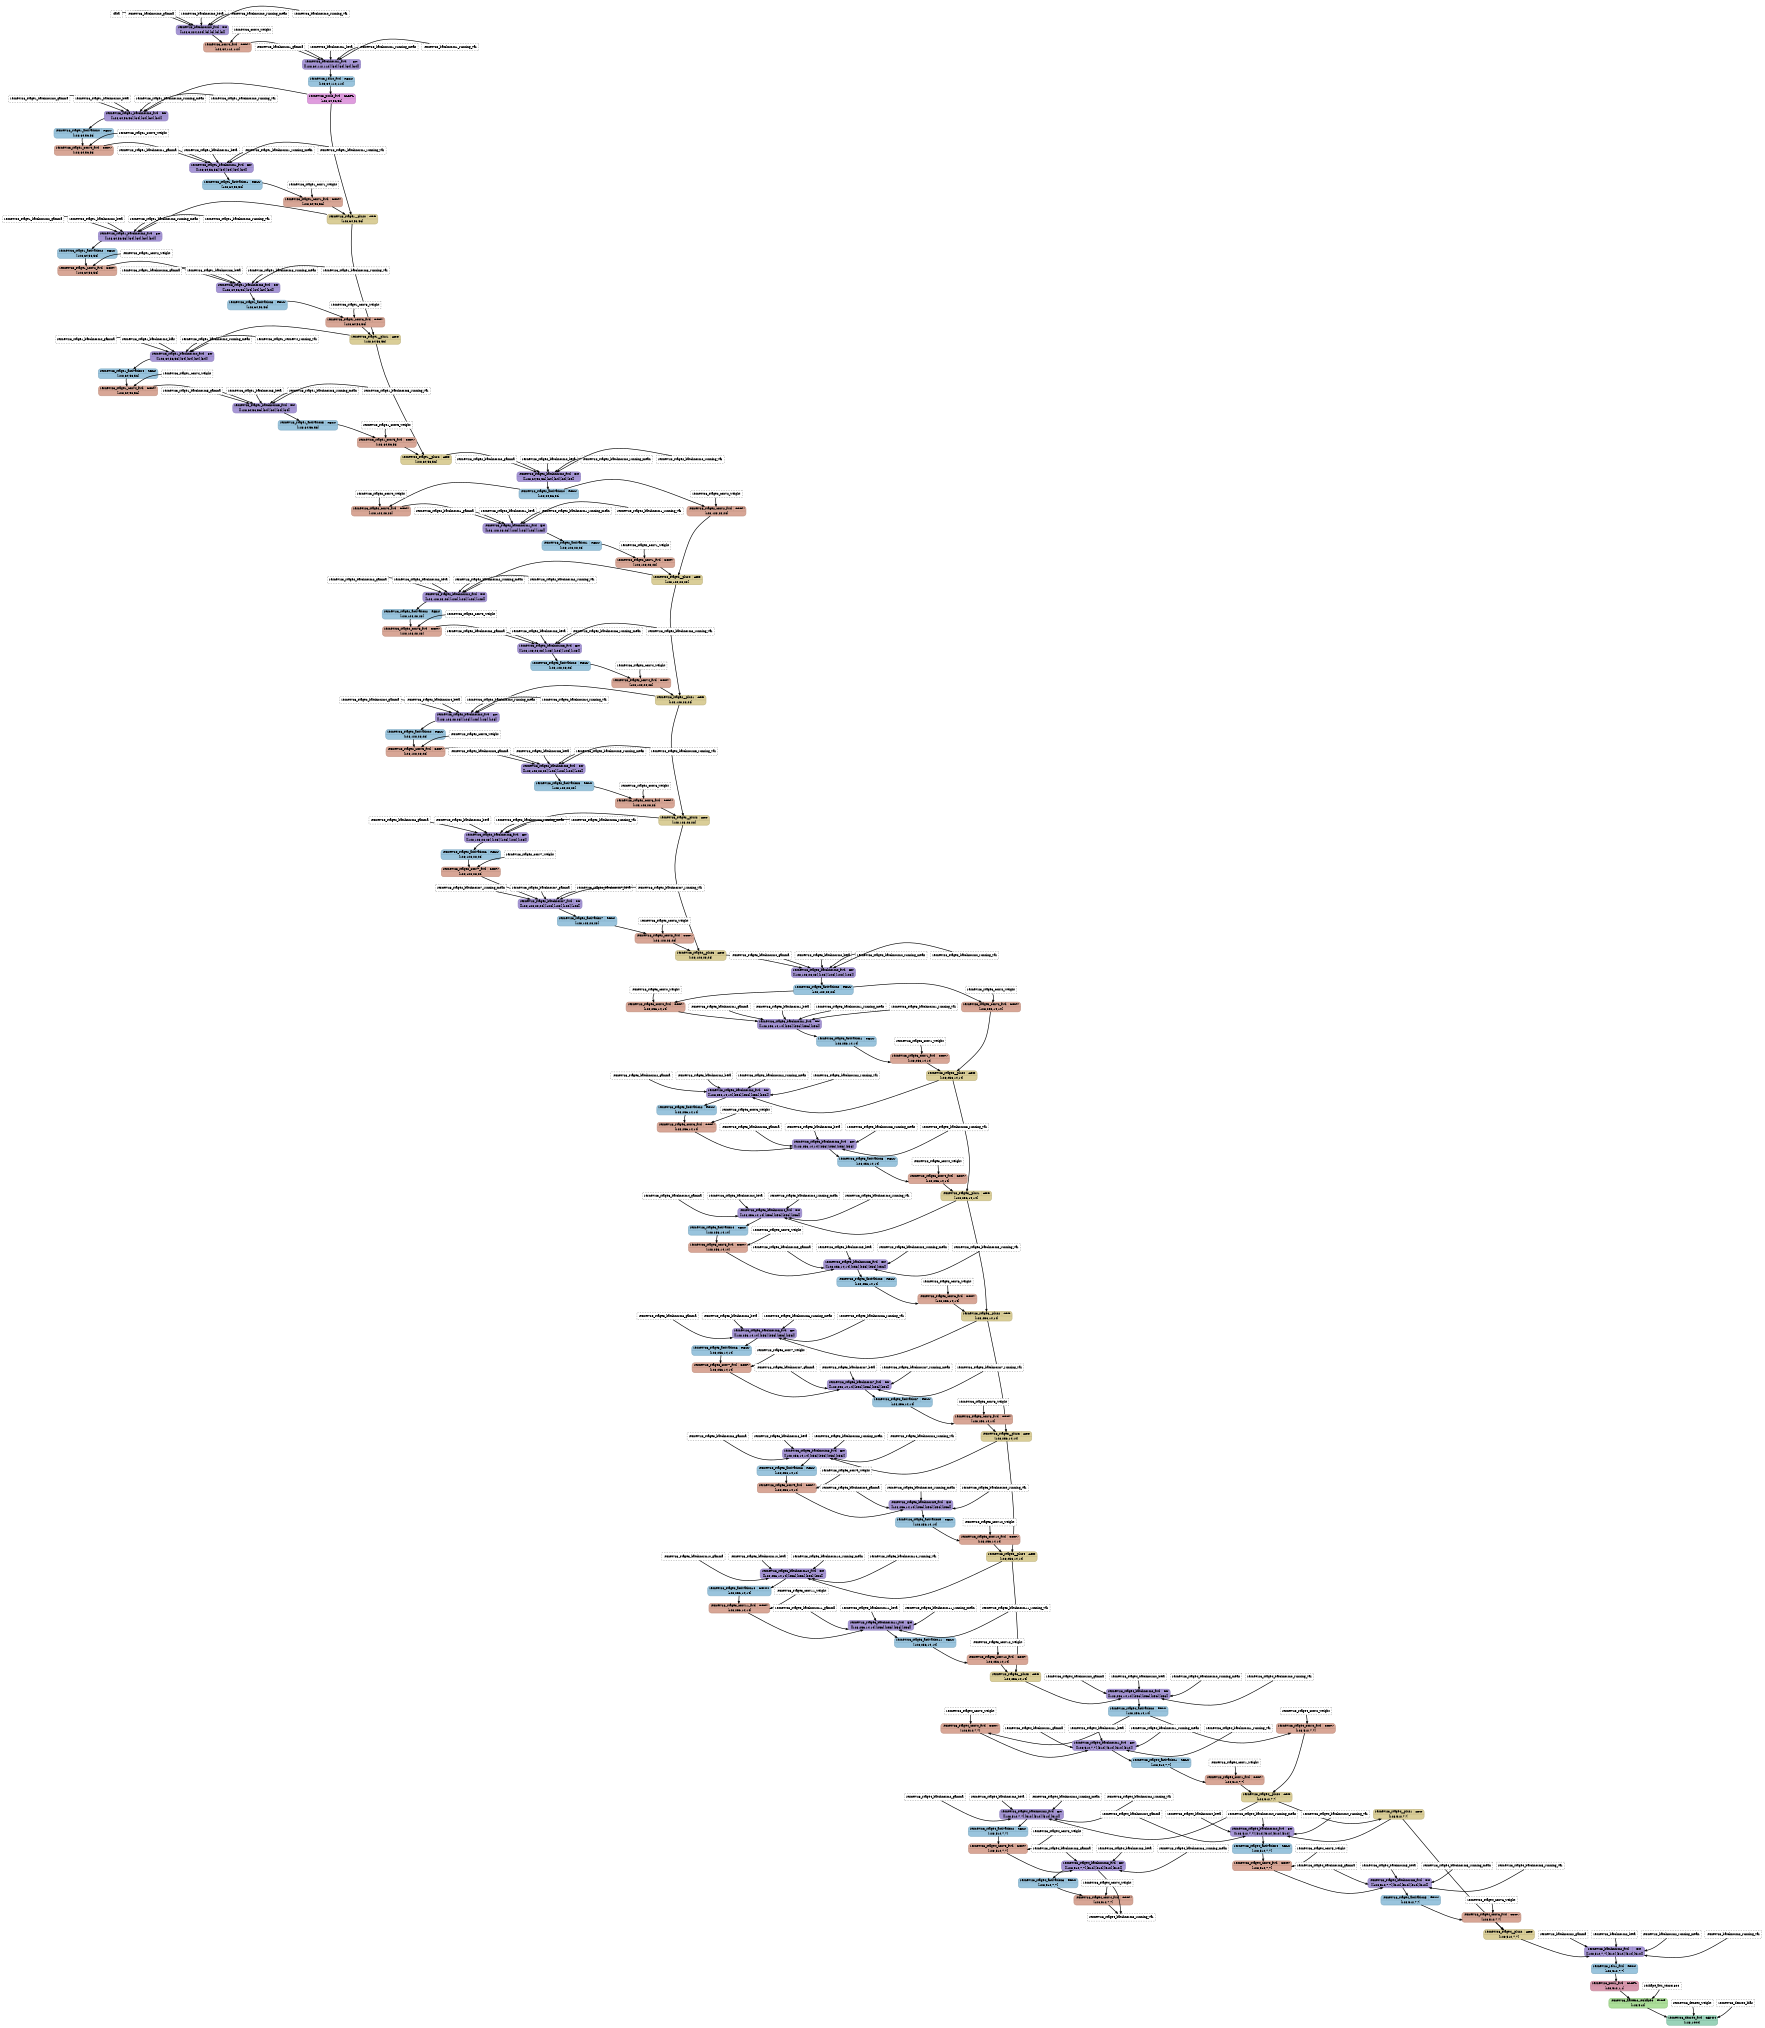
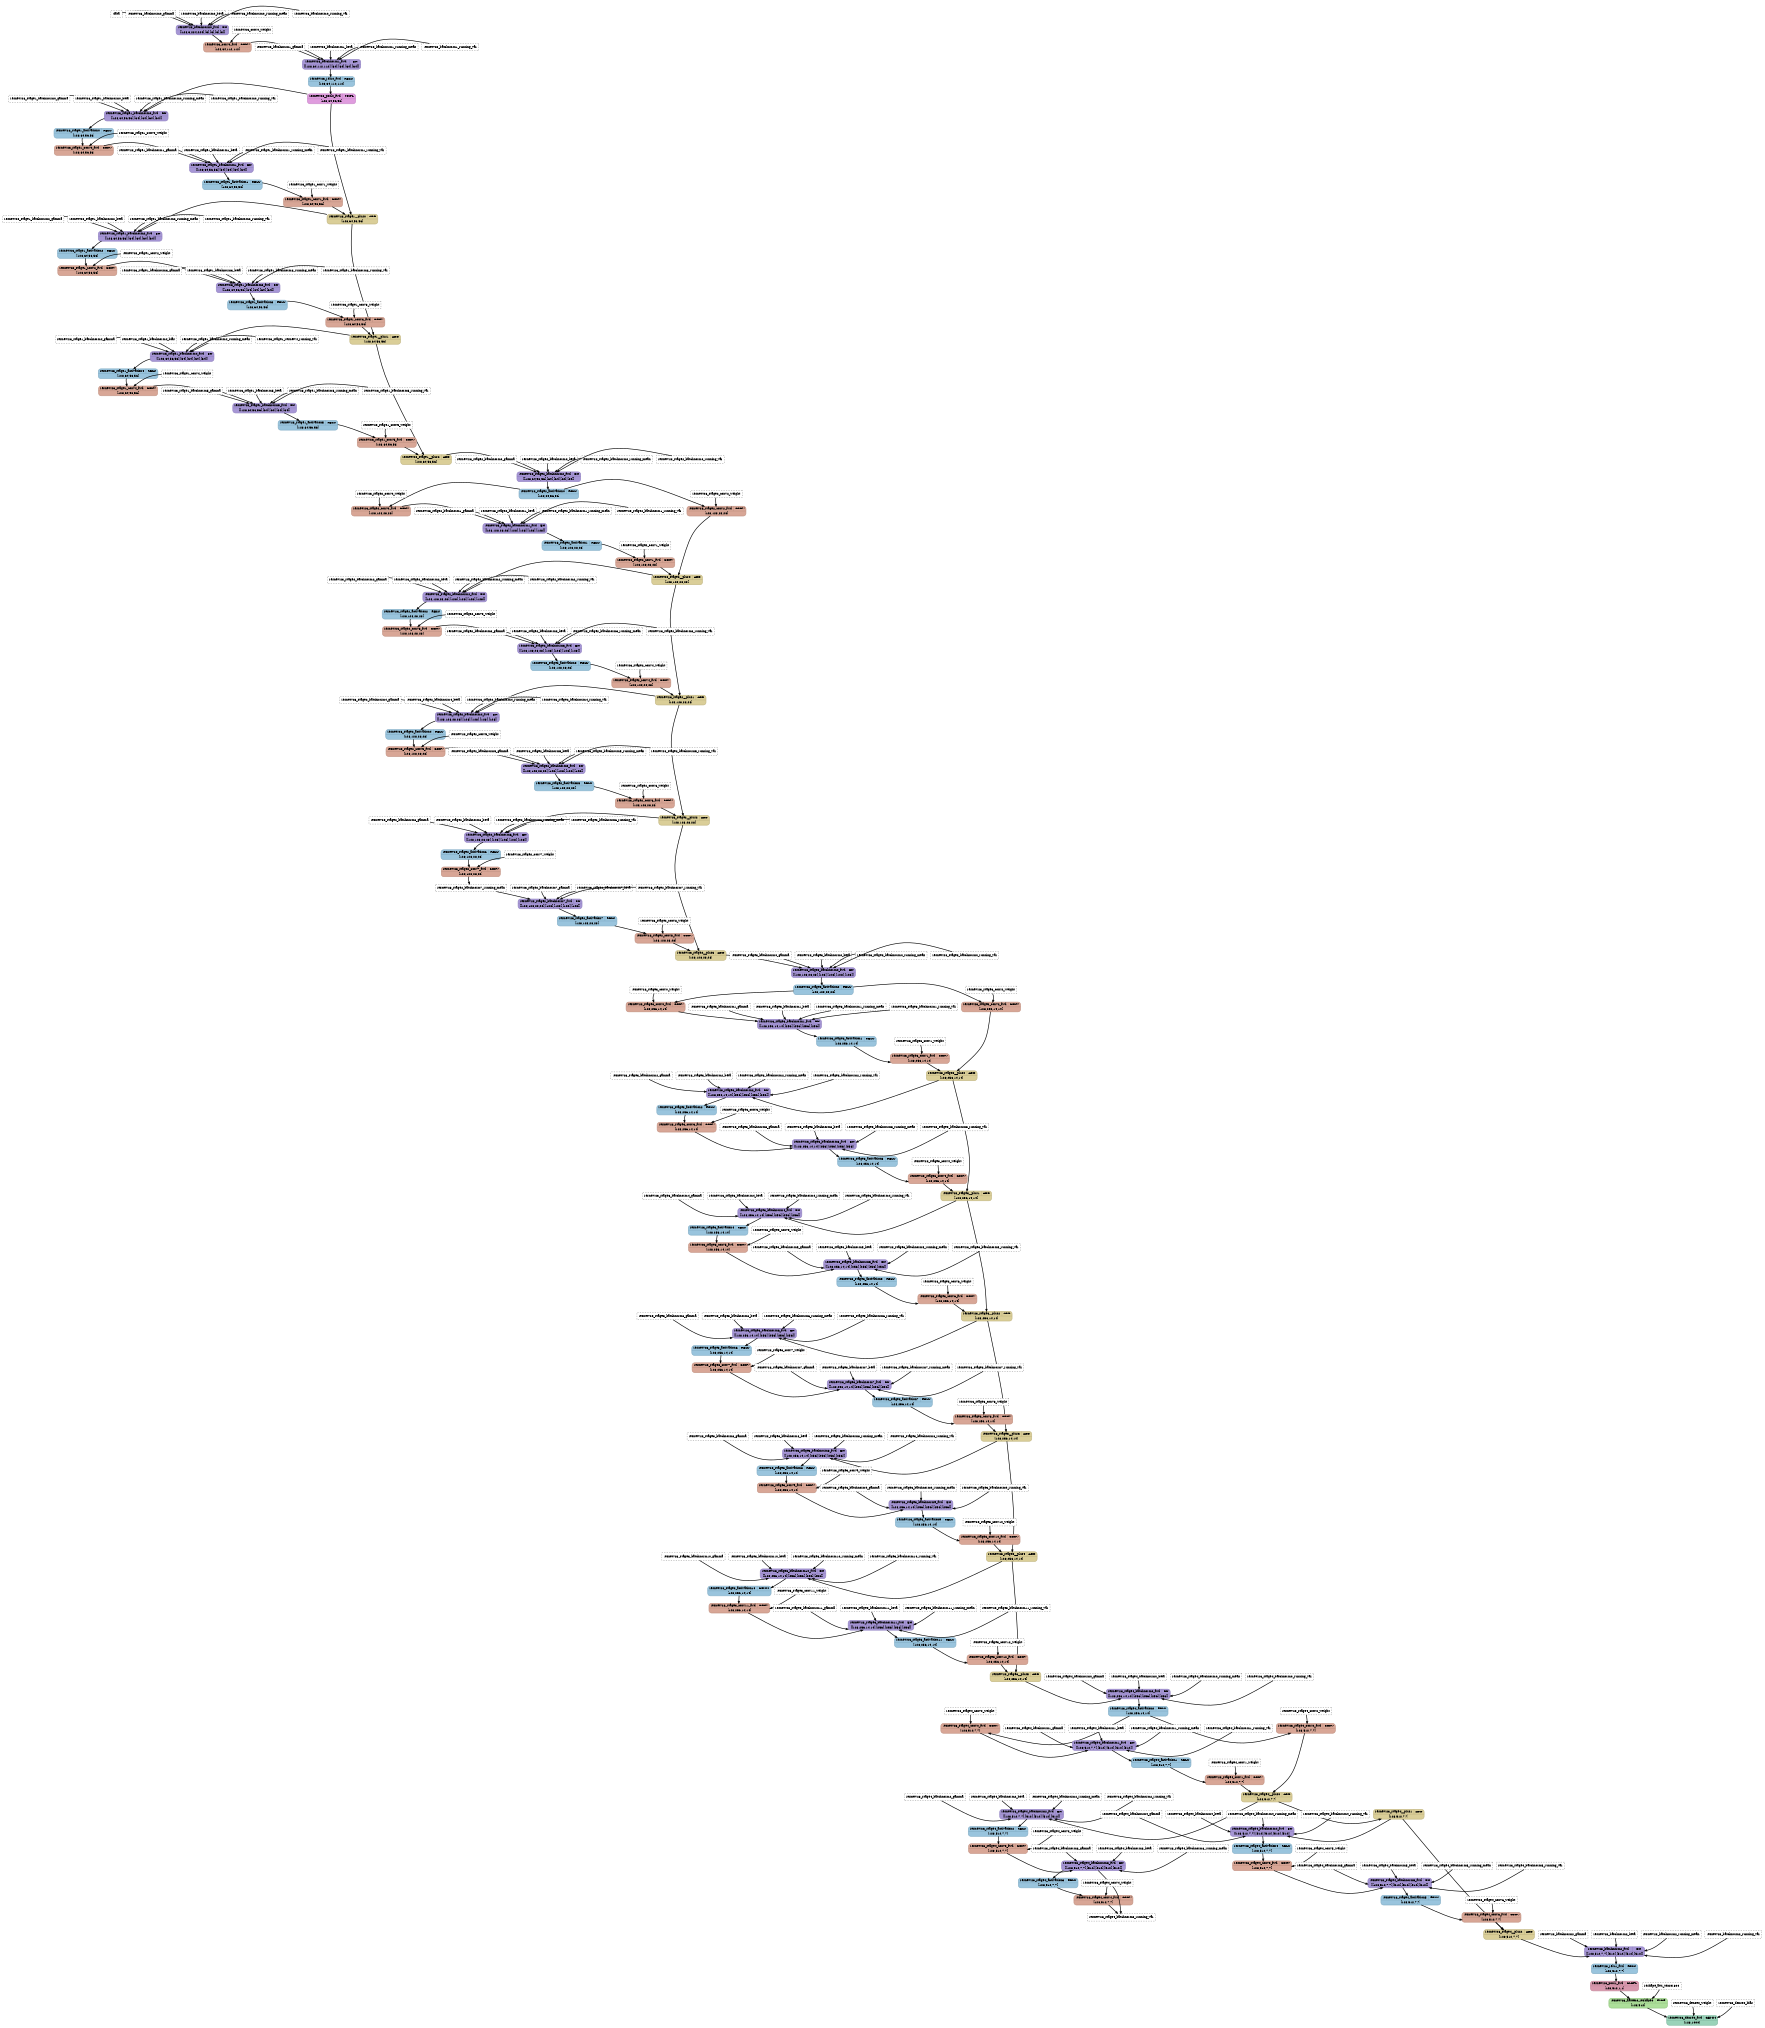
(349, 96) -> (349, 96)
(509, 888) -> (469, 879)
